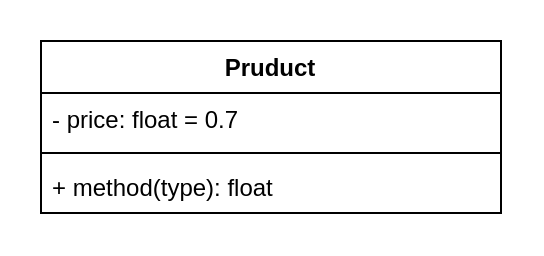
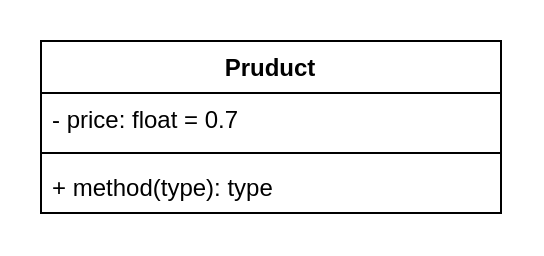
(181, 188) -> (177, 188)
